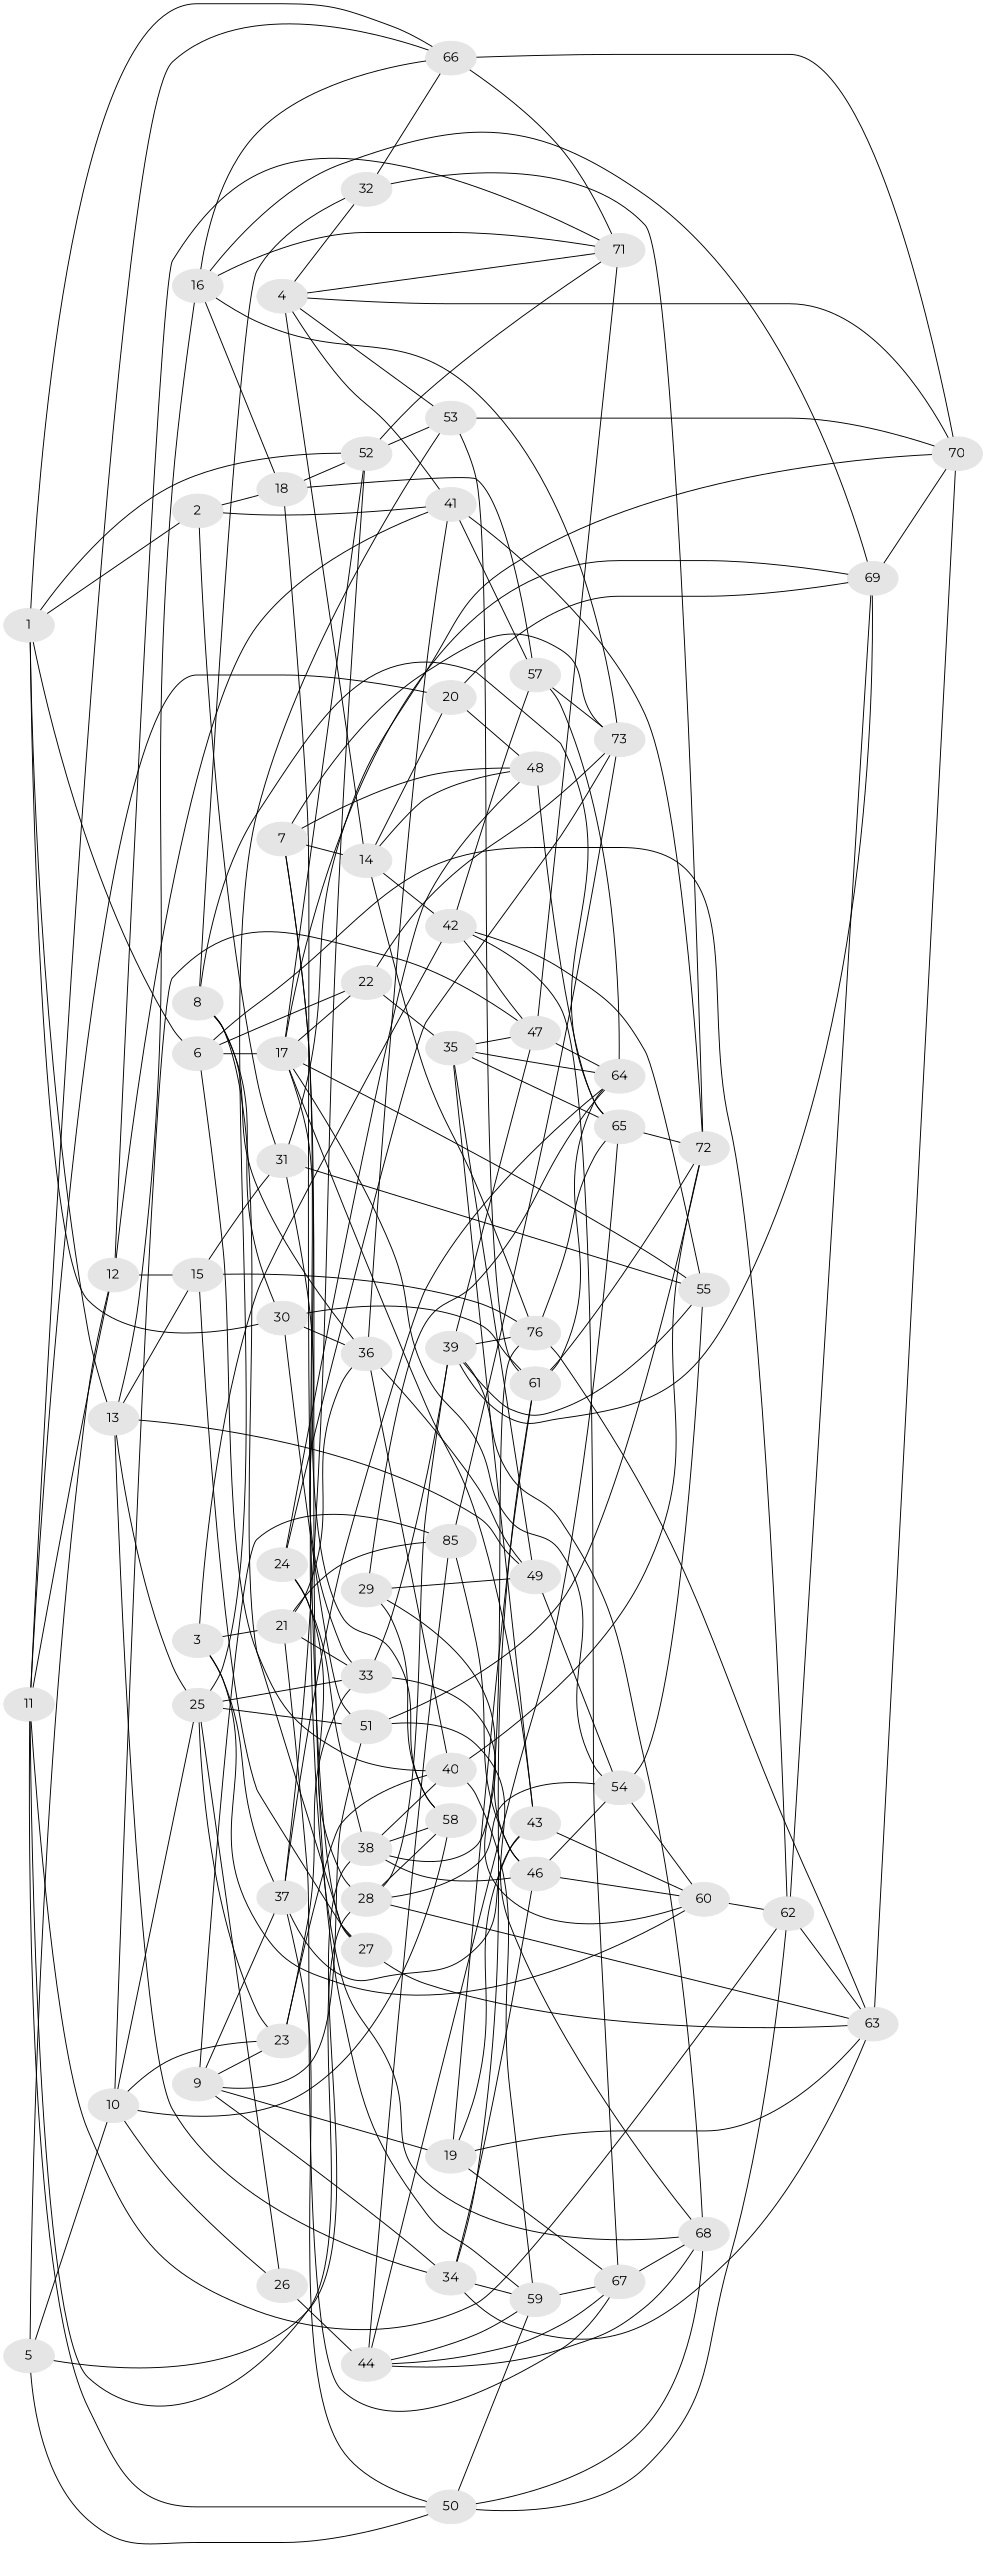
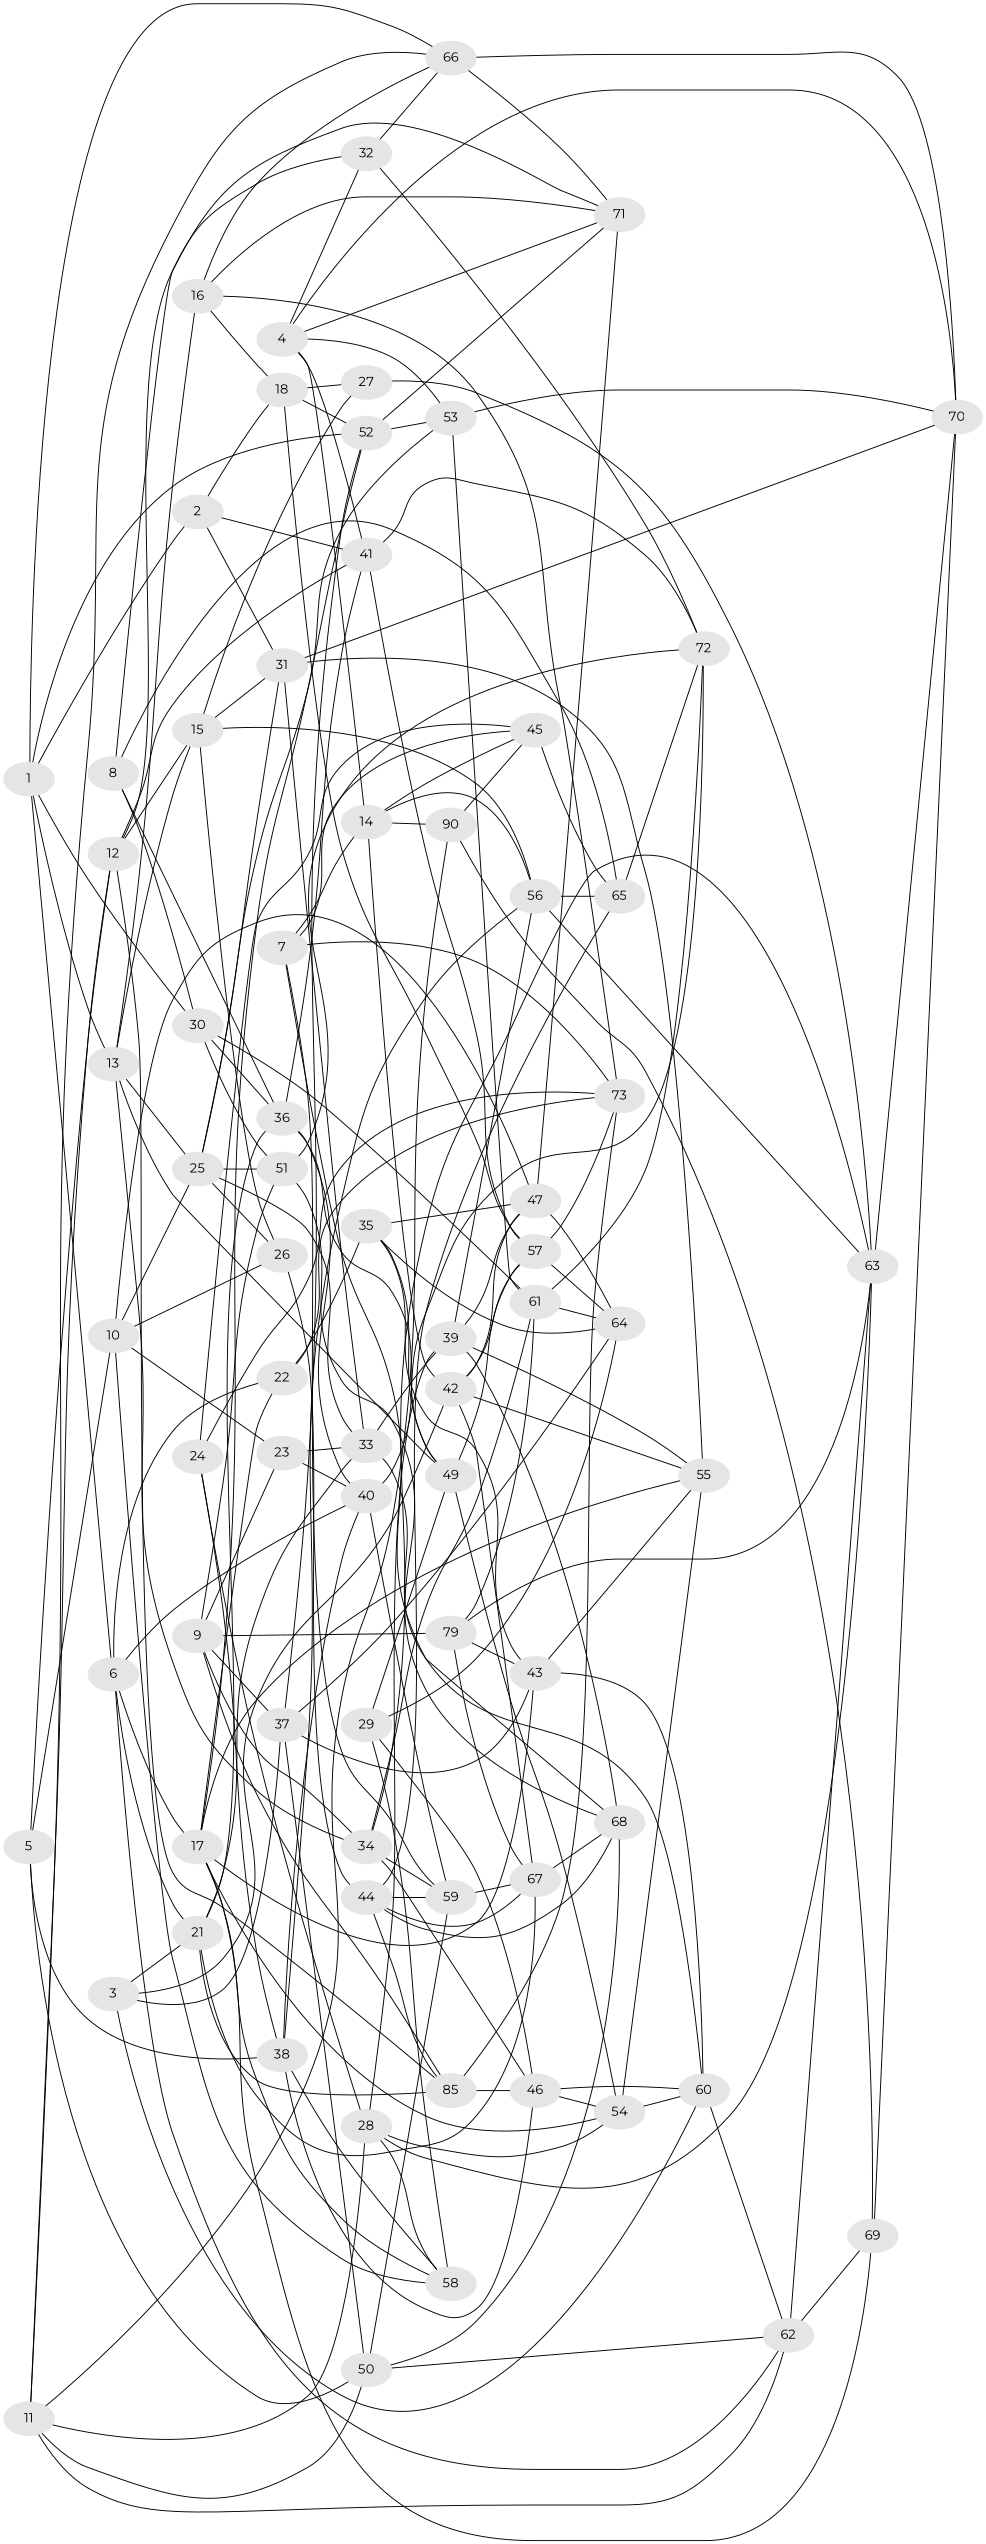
(621, 179) -> none
(451, 697) -> (451, 825)
(535, 769) -> (535, 730)
none -> (225, 983)
(535, 1088) -> none
(805, 1127) -> none
(535, 1333) -> (535, 896)
none -> (487, 1361)
(249, 1529) -> none
none -> (620, 1575)
none -> (145, 1606)
none -> (138, 1809)
(220, 1894) -> (253, 847)
(451, 2156) -> (451, 1633)
